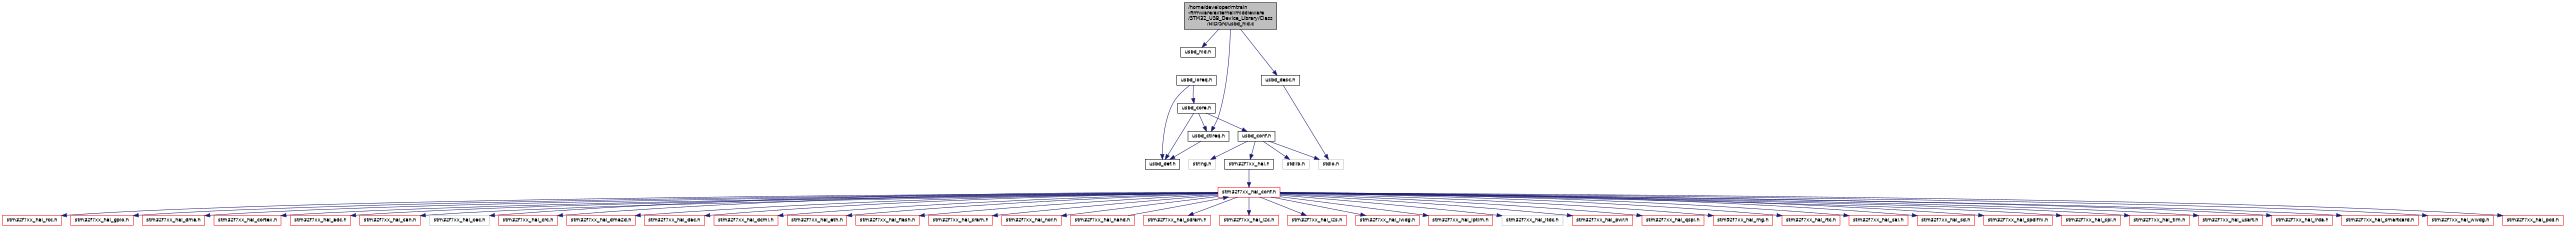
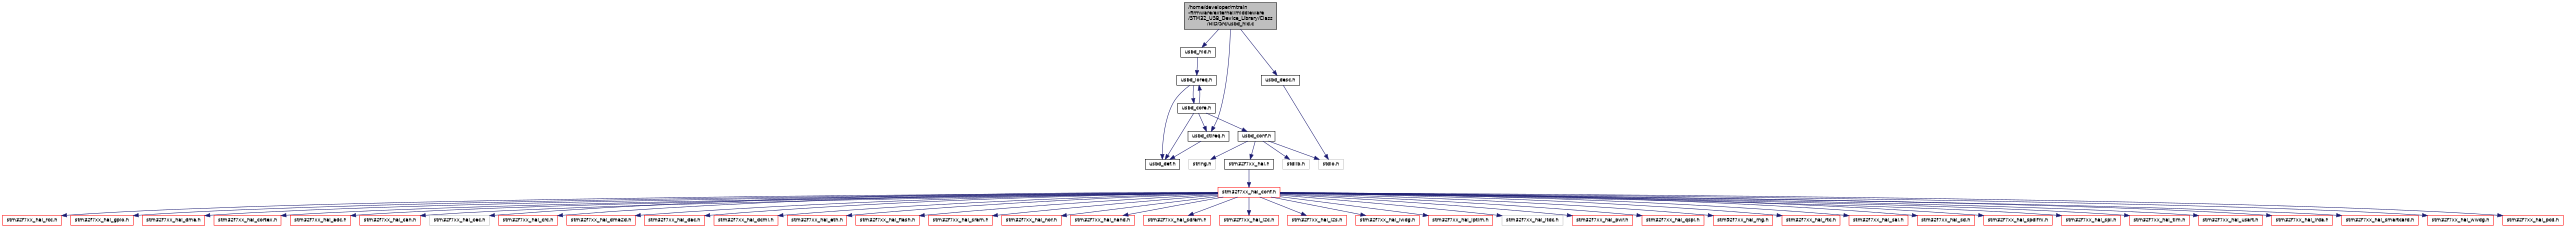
none -> (1197, 64)
none -> (1200, 97)
(1176, 207) -> (1176, 206)
